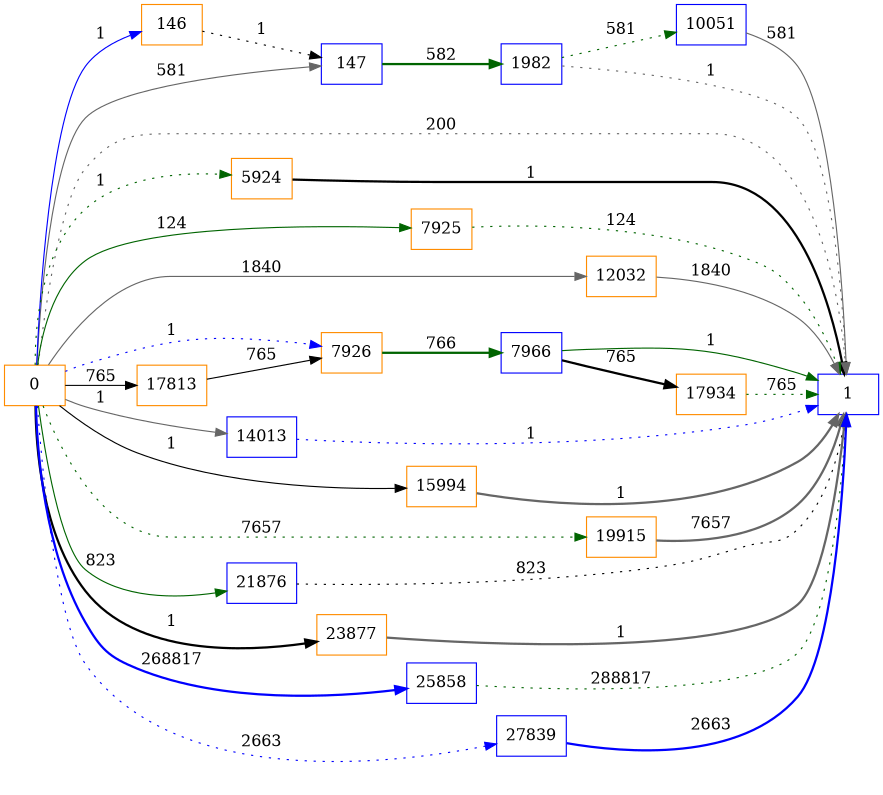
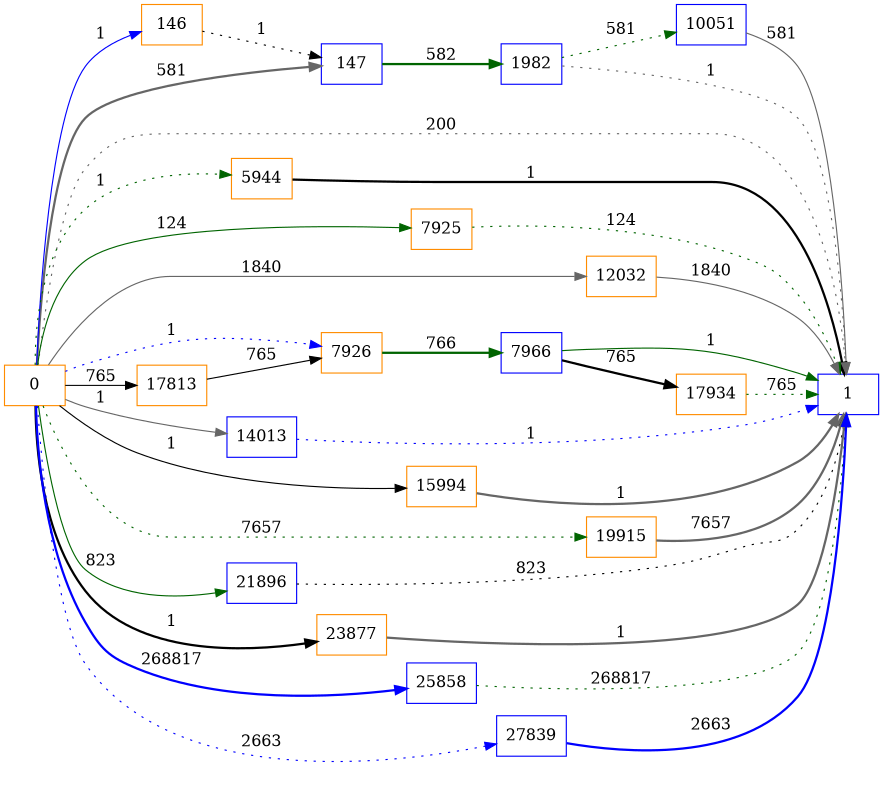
(79, 127) -> (79, 127)
(262, 179) -> (262, 179)
(262, 583) -> (262, 583)
(621, 679) -> (621, 679)
